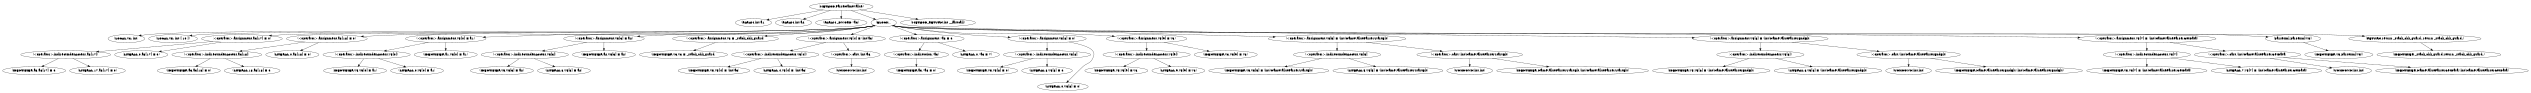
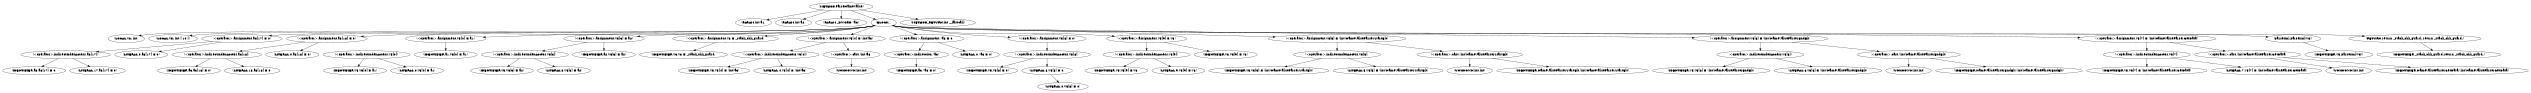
(407, 46) -> none
(976, 55) -> (976, 55)
(1093, 58) -> (1054, 78)
